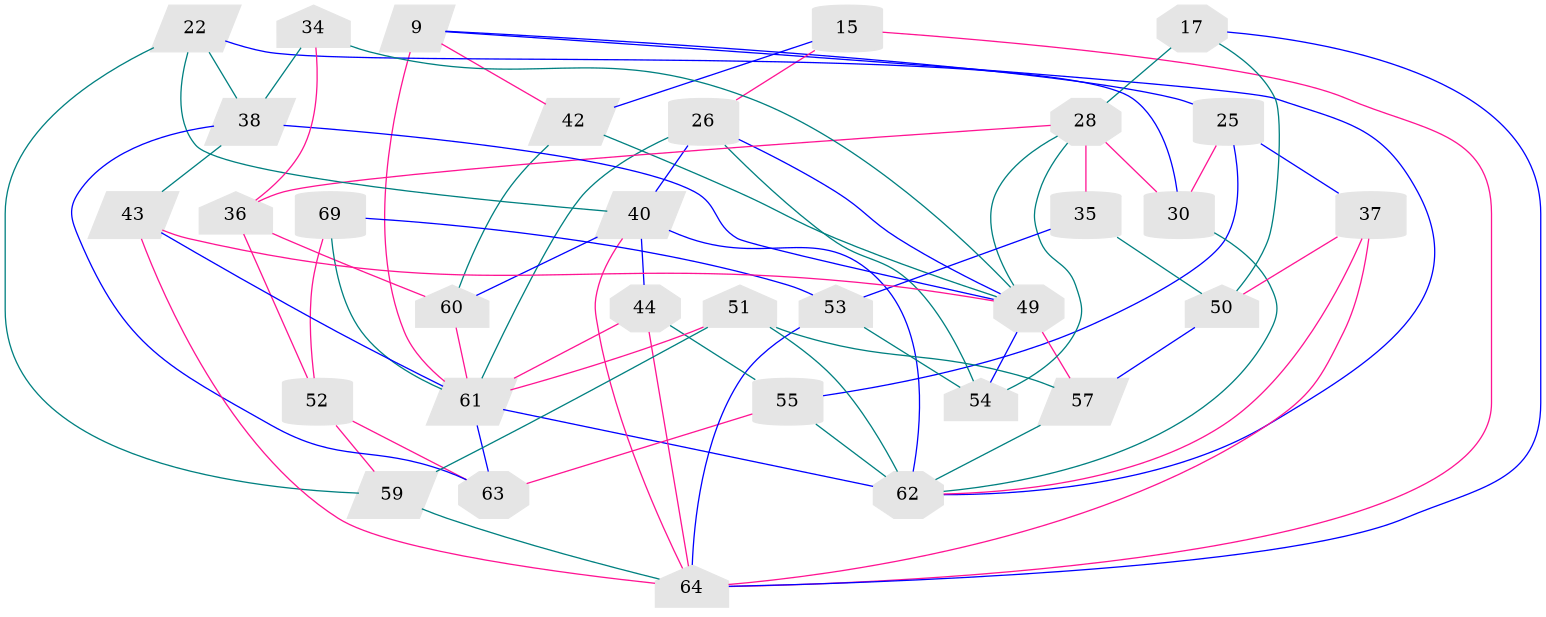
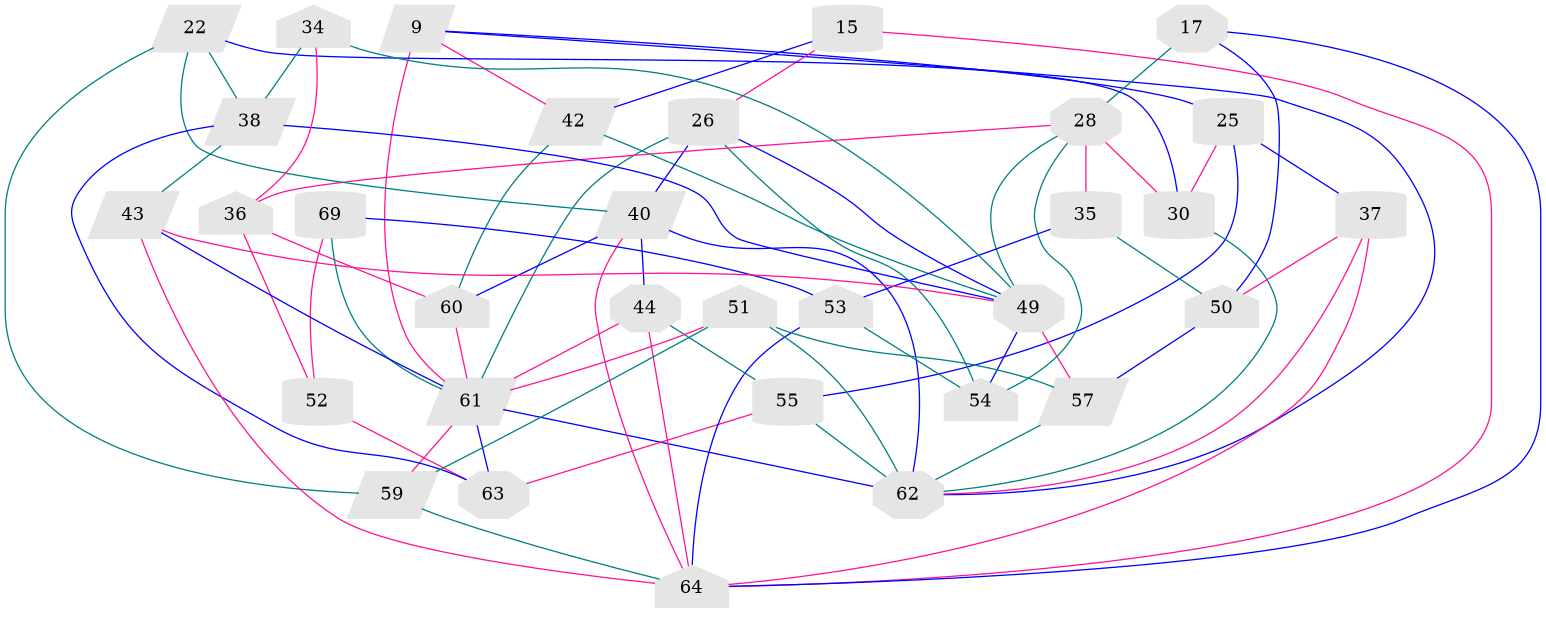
(1278, 167) -> (1278, 167)
(351, 444) -> (432, 448)
